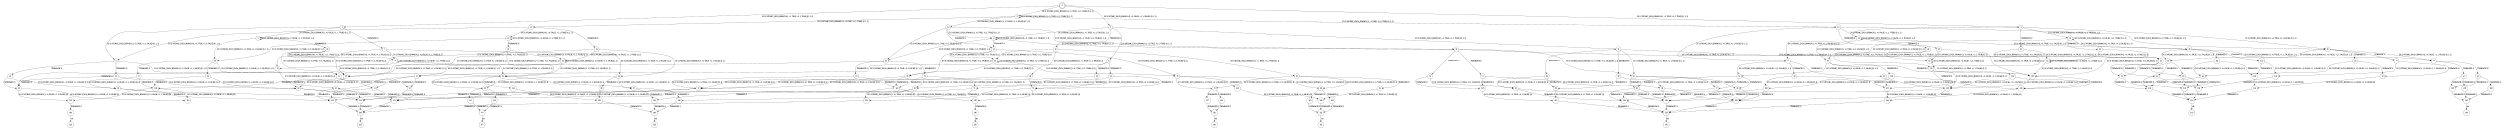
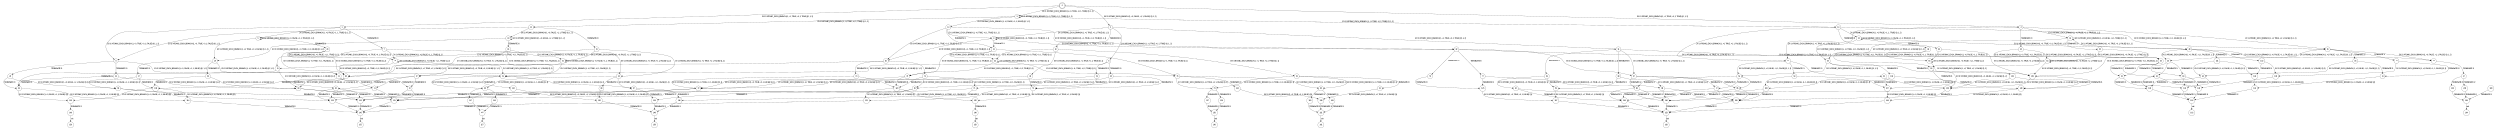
(2478, 76) -> none
(1470, 85) -> none
none -> (273, 107)
